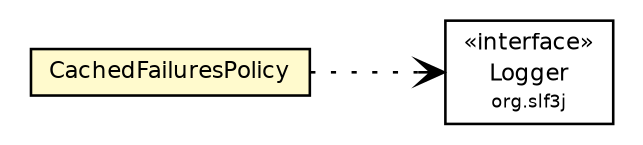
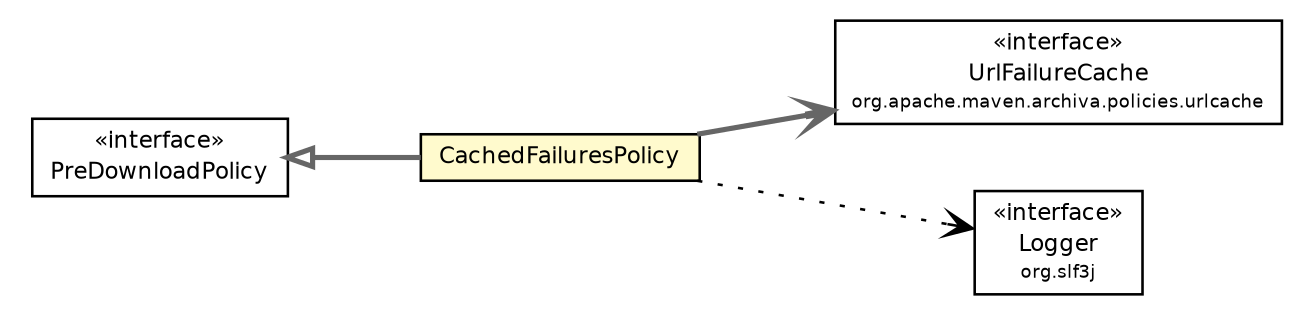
none -> (1057, 72)
none -> (159, 157)
